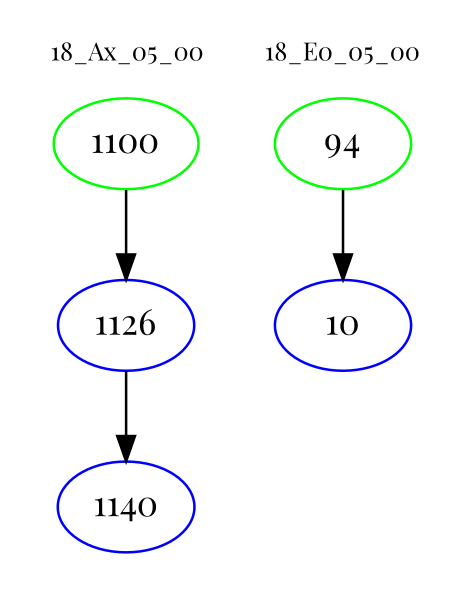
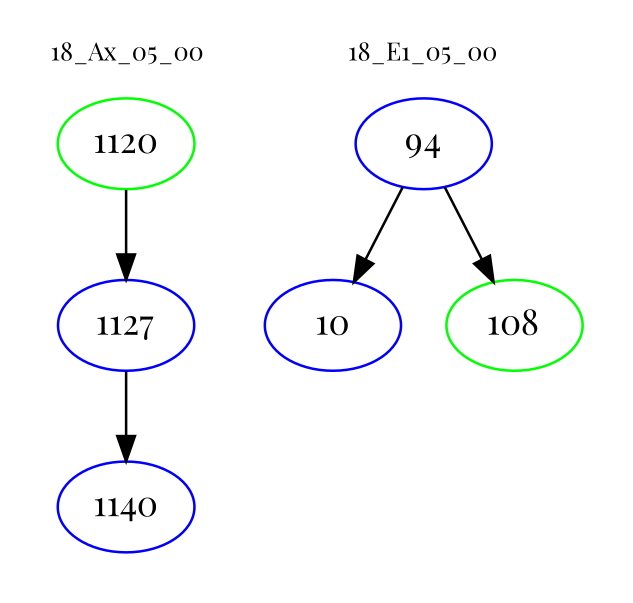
(343, 54) -> (424, 54)
(126, 144) -> (126, 144)
(343, 144) -> (424, 144)
(126, 325) -> (126, 325)
none -> (515, 325)
